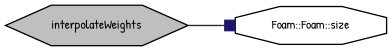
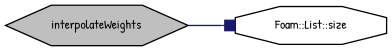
(311, 25) -> (311, 25)
